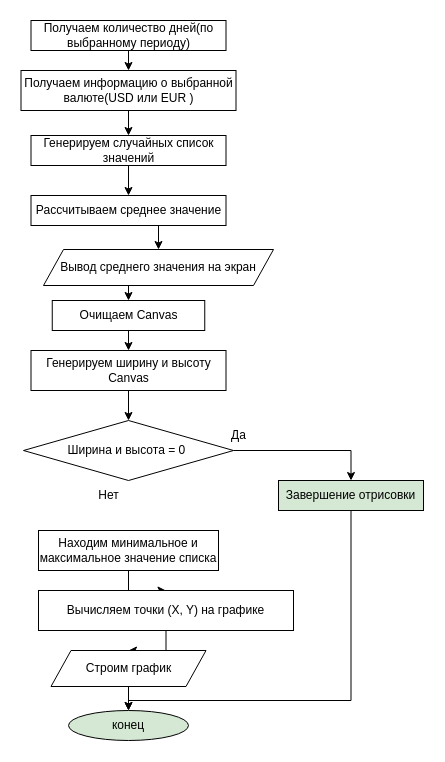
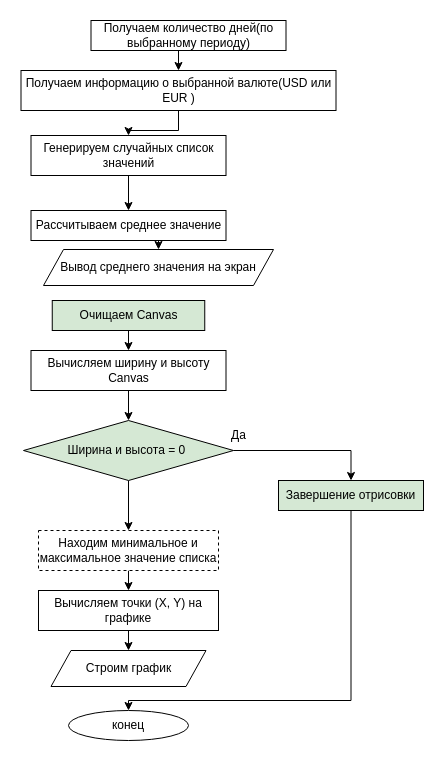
(129, 36) -> (189, 36)
(129, 91) -> (179, 91)
(129, 151) -> (129, 156)
(129, 211) -> (129, 226)
(129, 289) -> none
(129, 316) -> (129, 316)
(129, 371) -> (129, 371)
(129, 451) -> (129, 451)
(109, 496) -> none
none -> (129, 502)
(129, 551) -> (129, 551)
(166, 611) -> (129, 611)
(129, 692) -> none
(129, 726) -> (129, 726)
